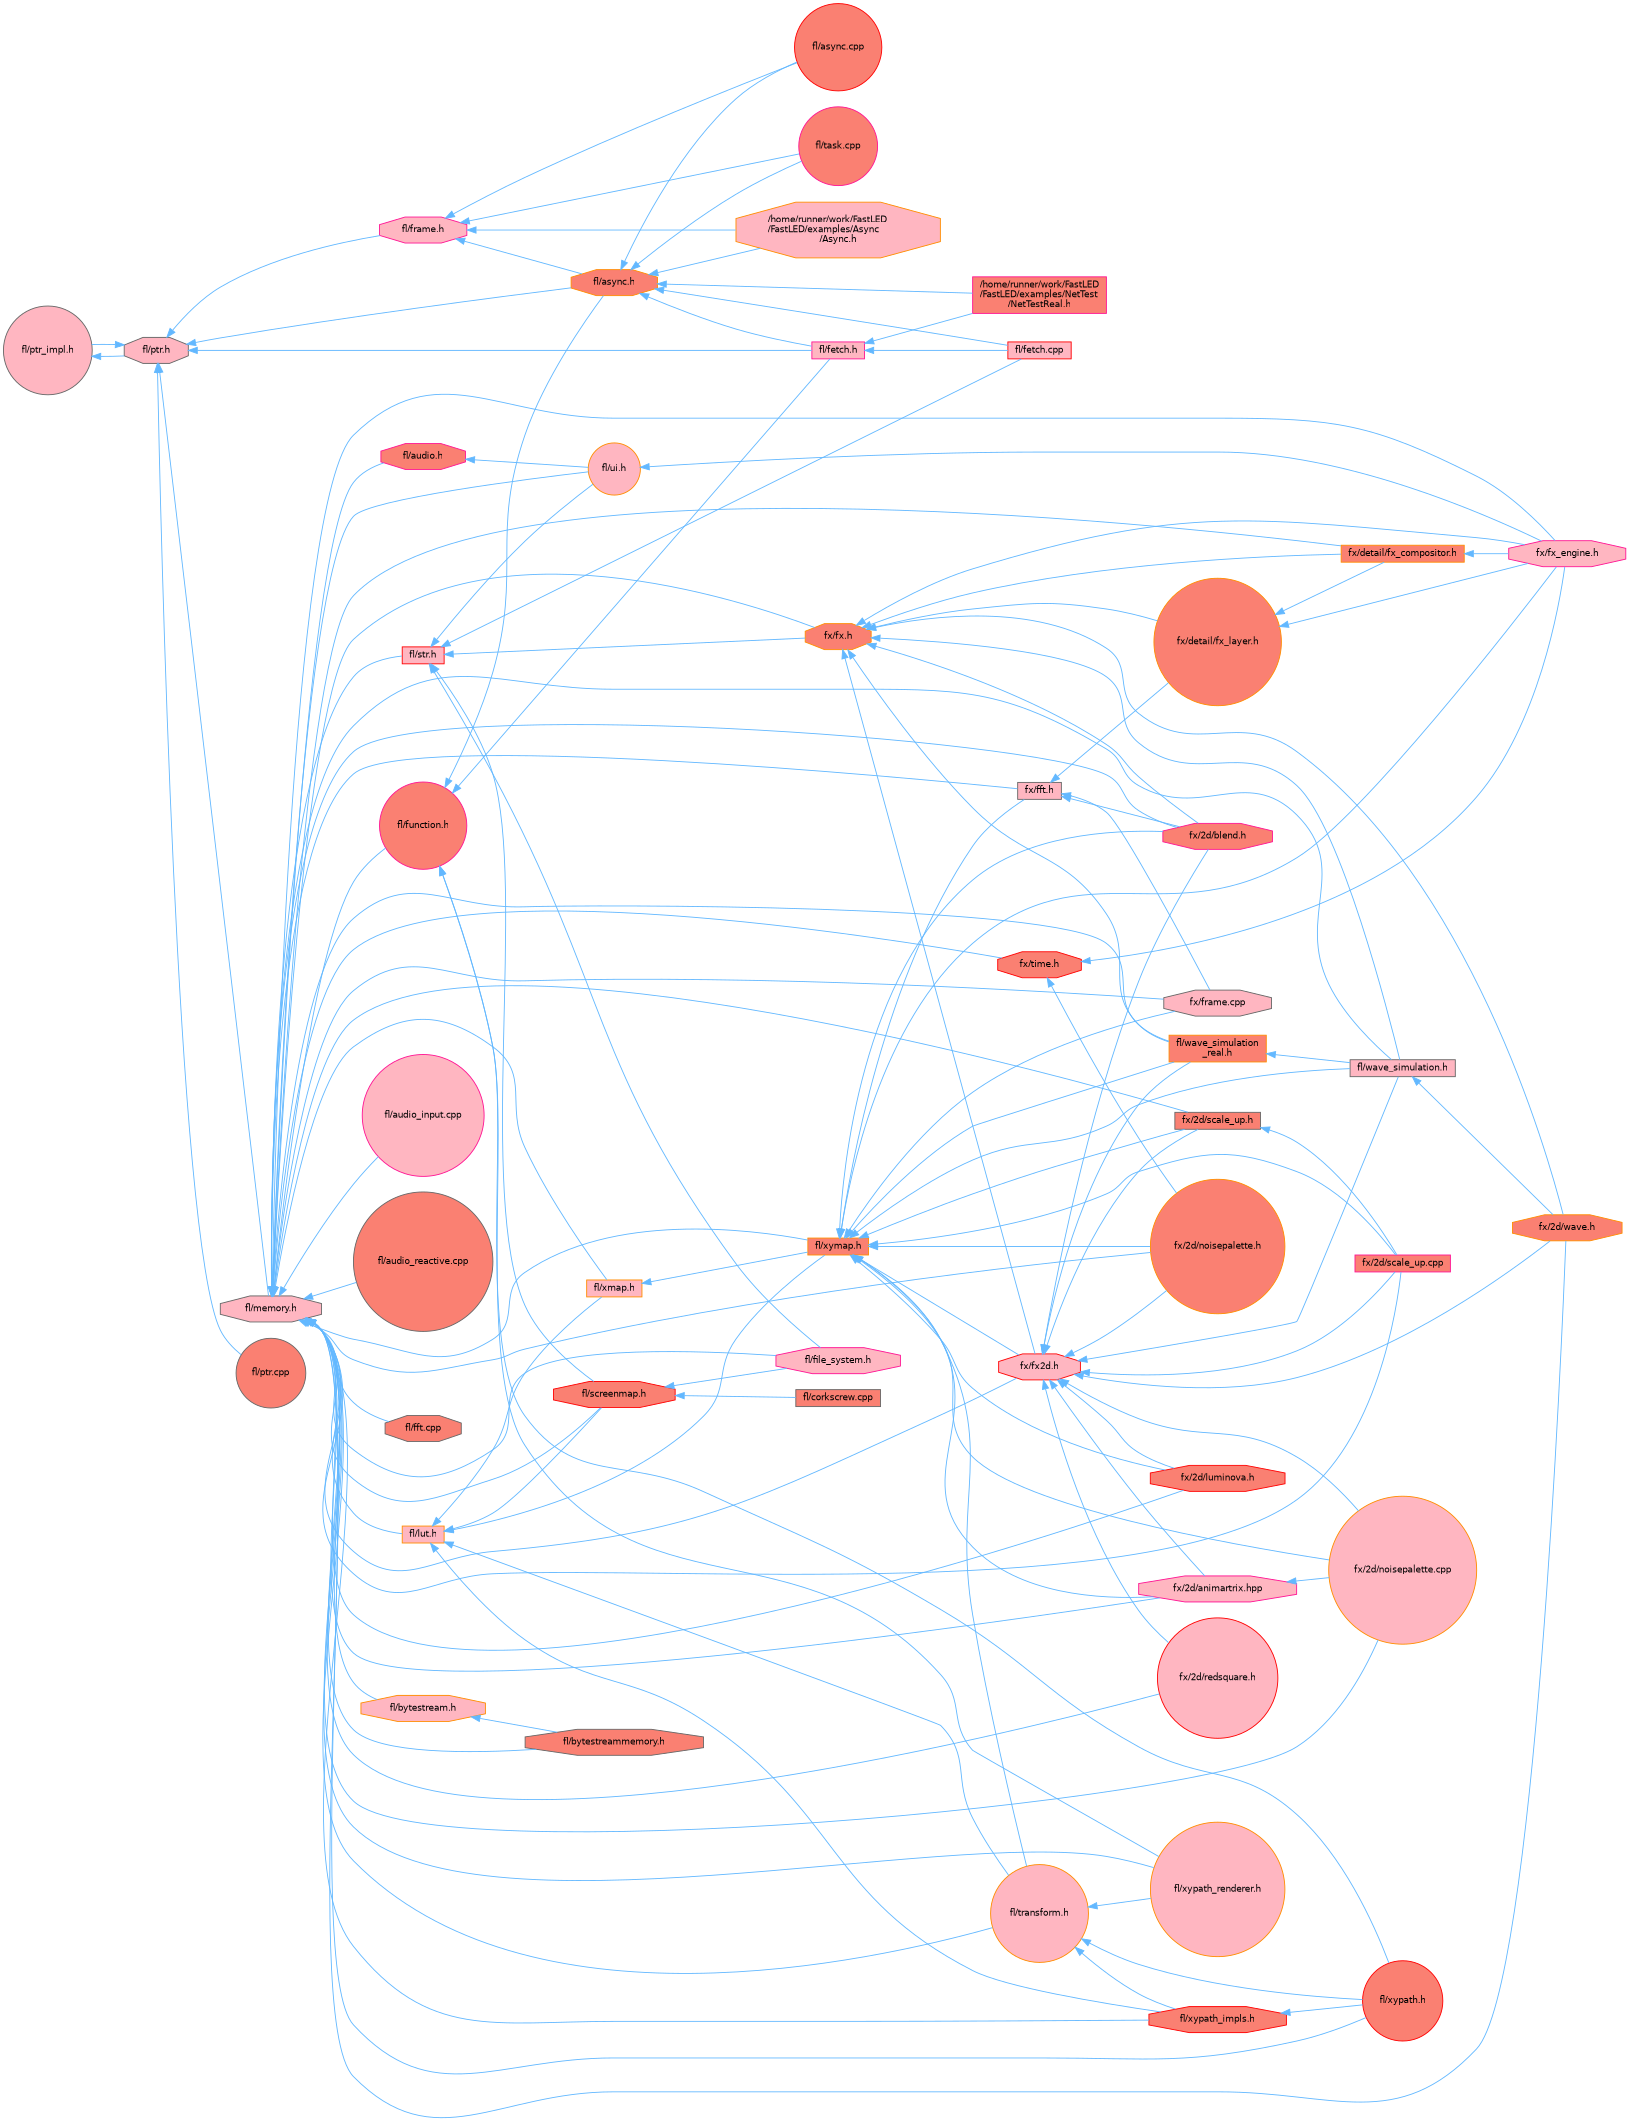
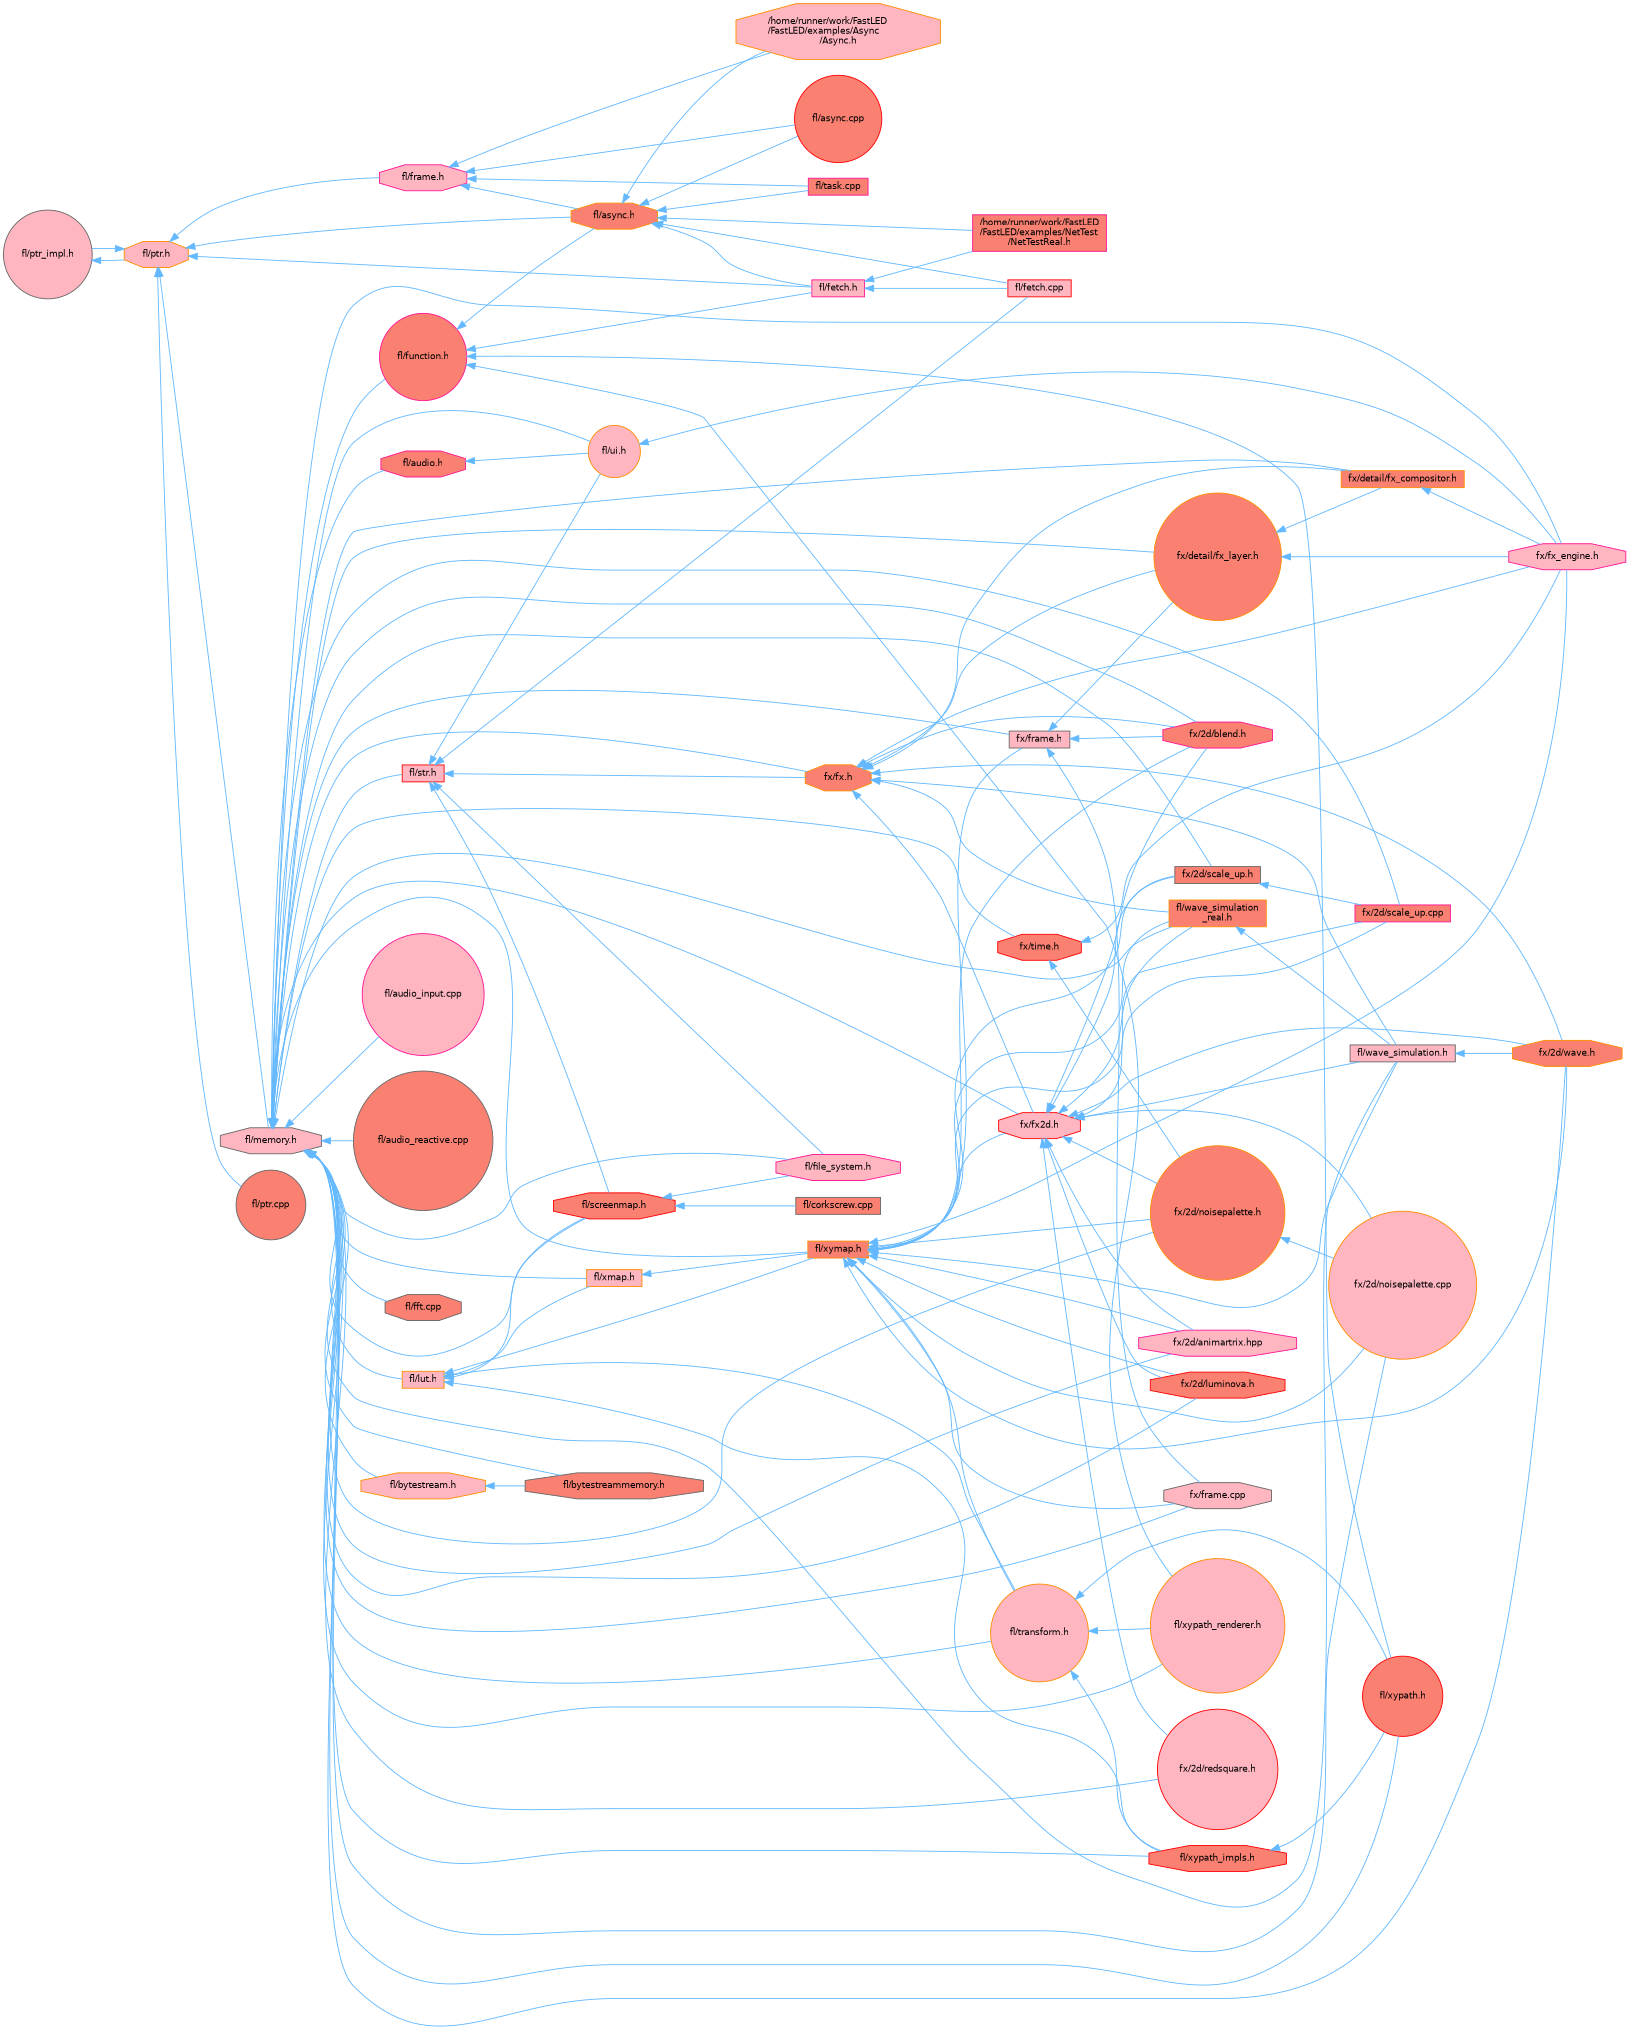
(838, 146) -> (838, 187)
(156, 350) -> (156, 254)
none -> (468, 534)
(1040, 791) -> (1040, 740)
none -> (1293, 1426)
(1313, 1579) -> (1312, 1250)
